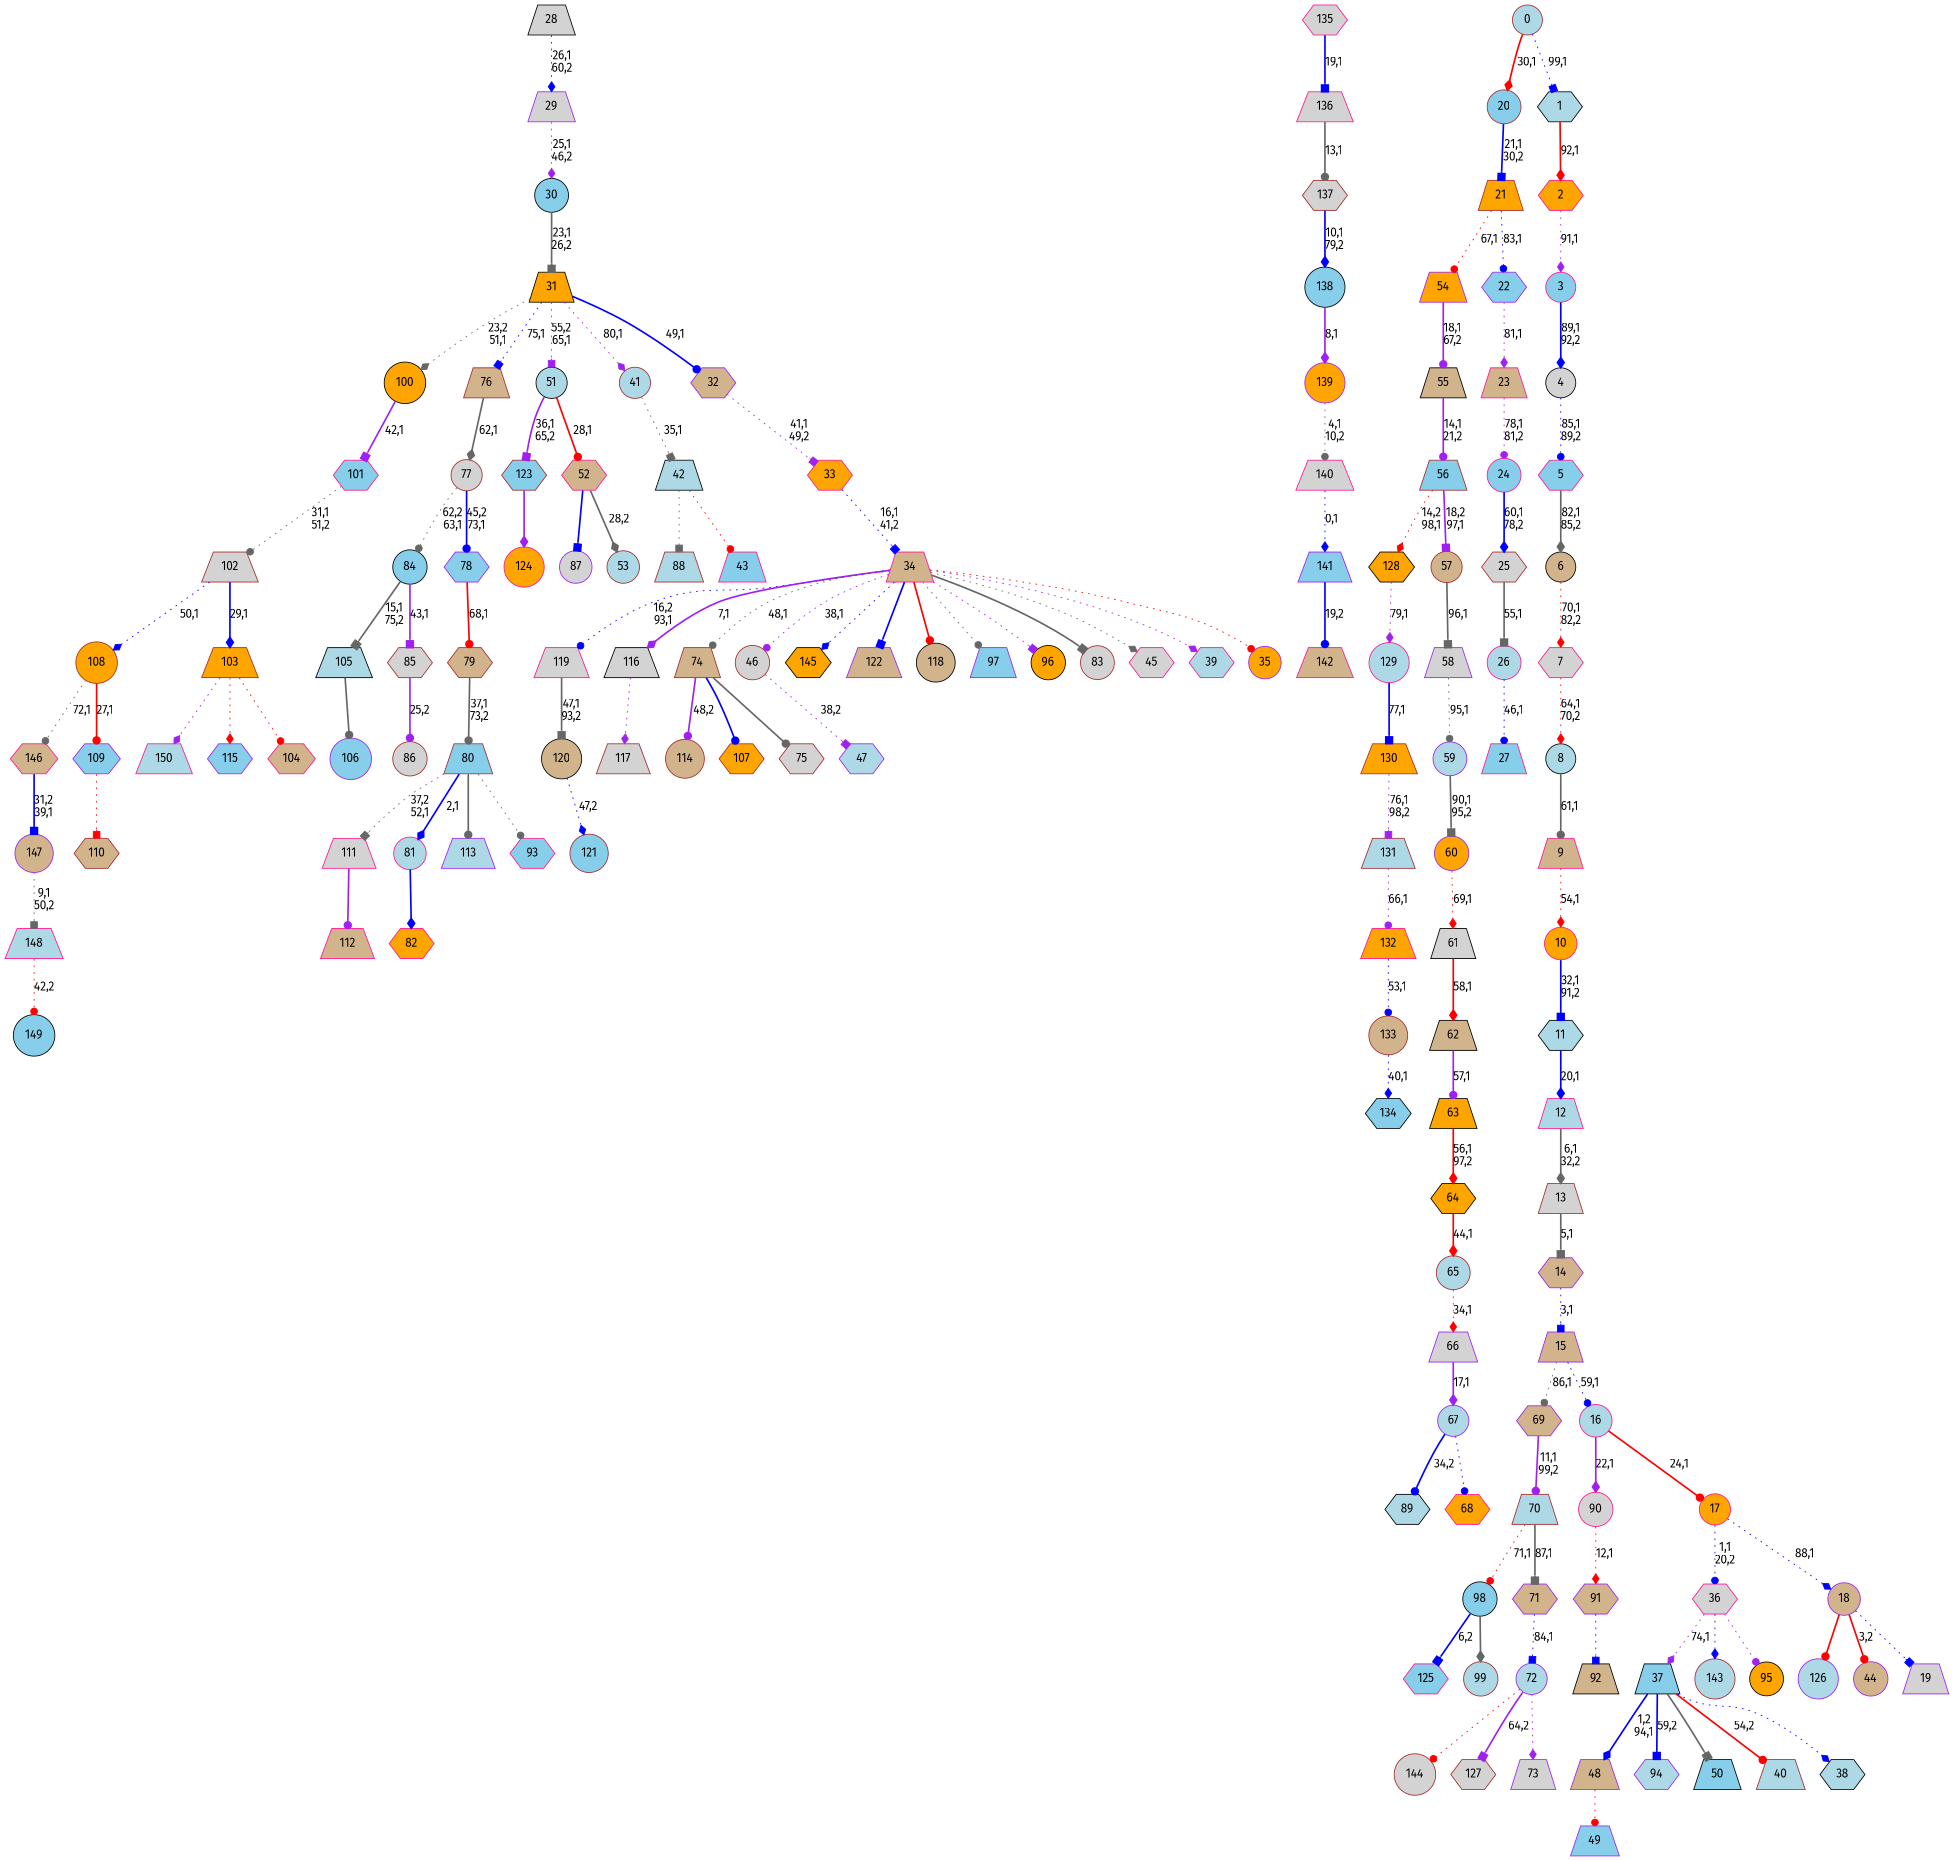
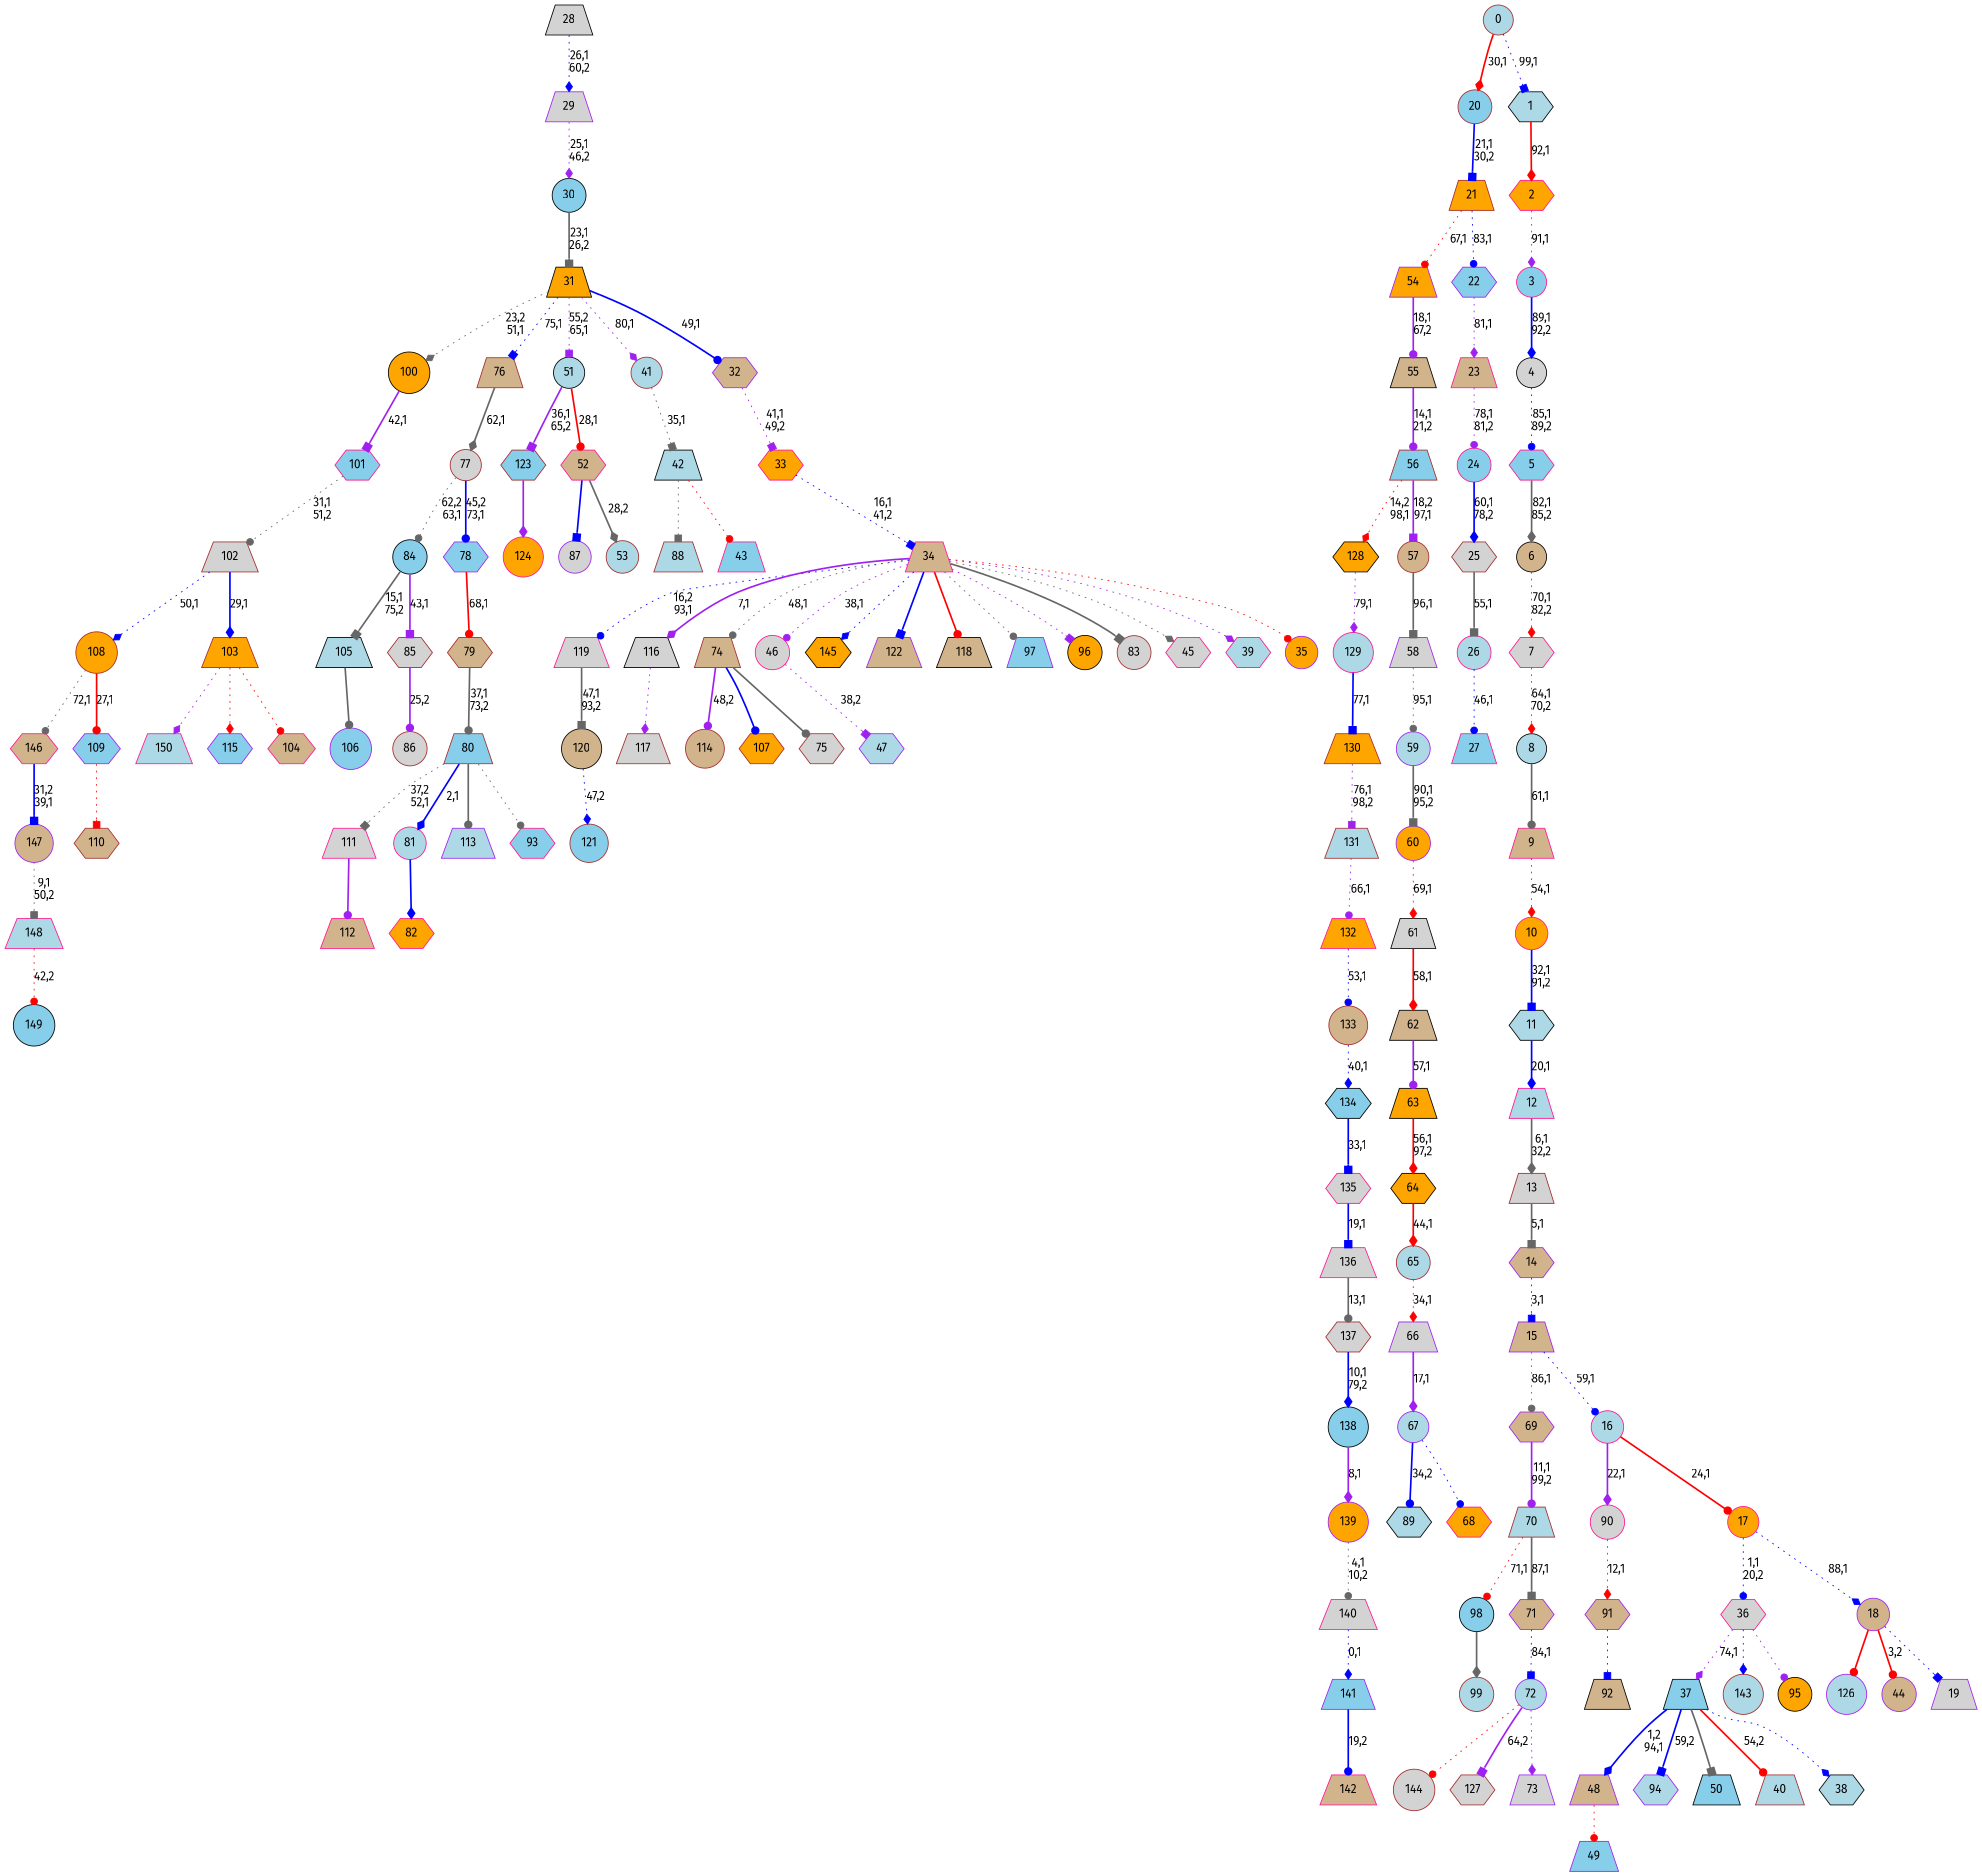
(752, 663) -> (772, 652)
(936, 663) -> (964, 652)
none -> (1348, 1142)
(1426, 1679) -> none
